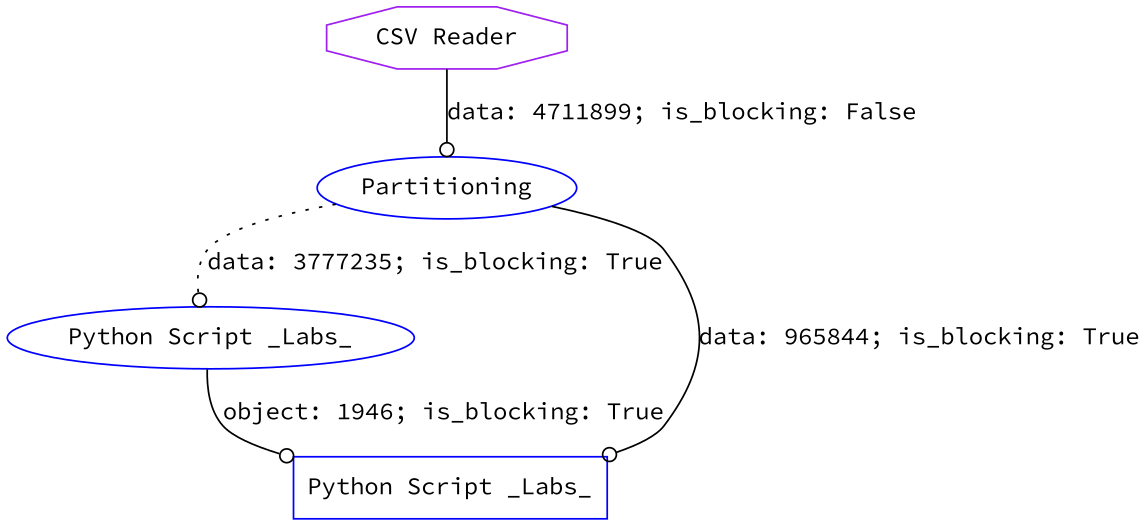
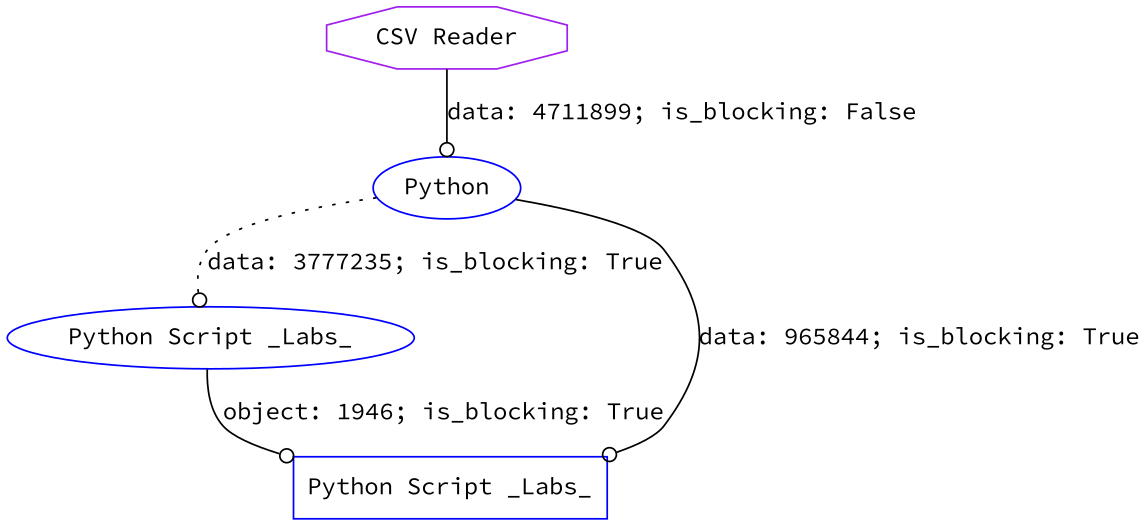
(447, 188) -> (447, 188)
